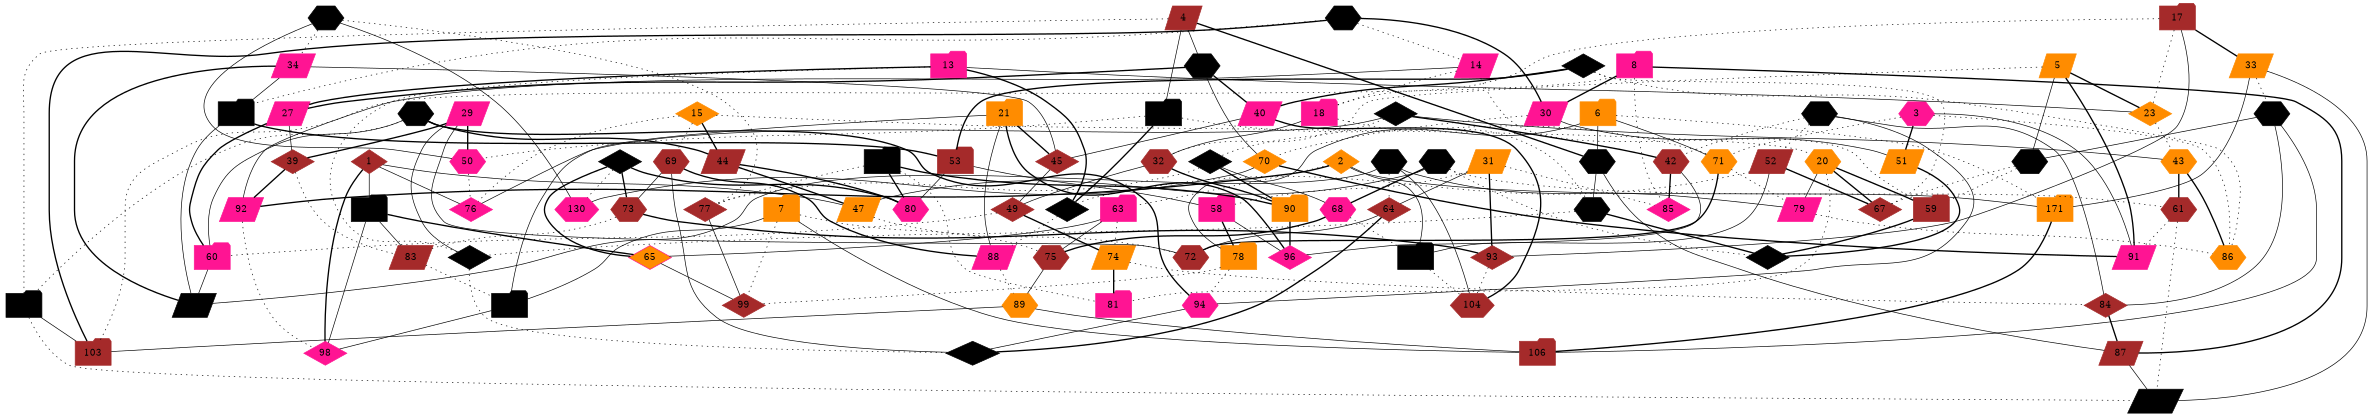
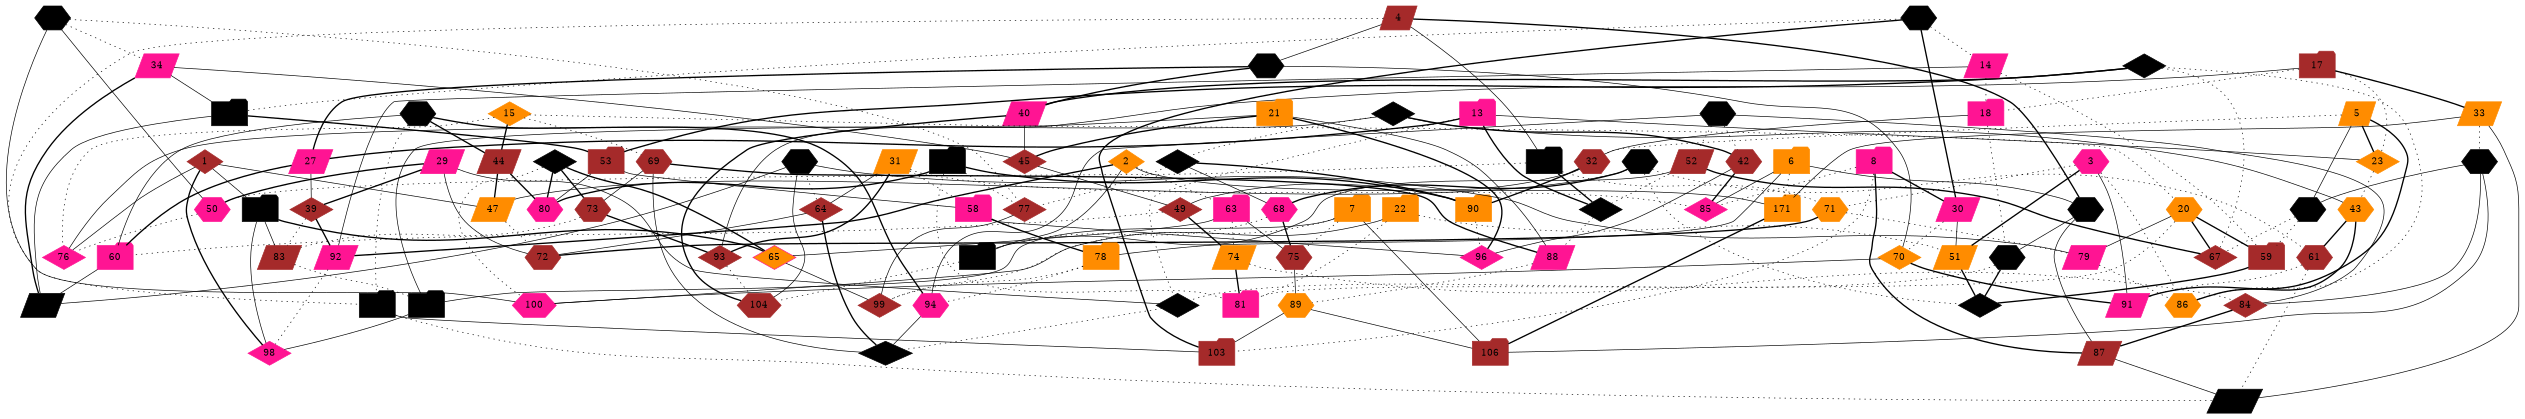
(1662, 137) -> (1738, 192)
(577, 210) -> (534, 305)
none -> (1400, 210)
(1290, 234) -> (1477, 229)
